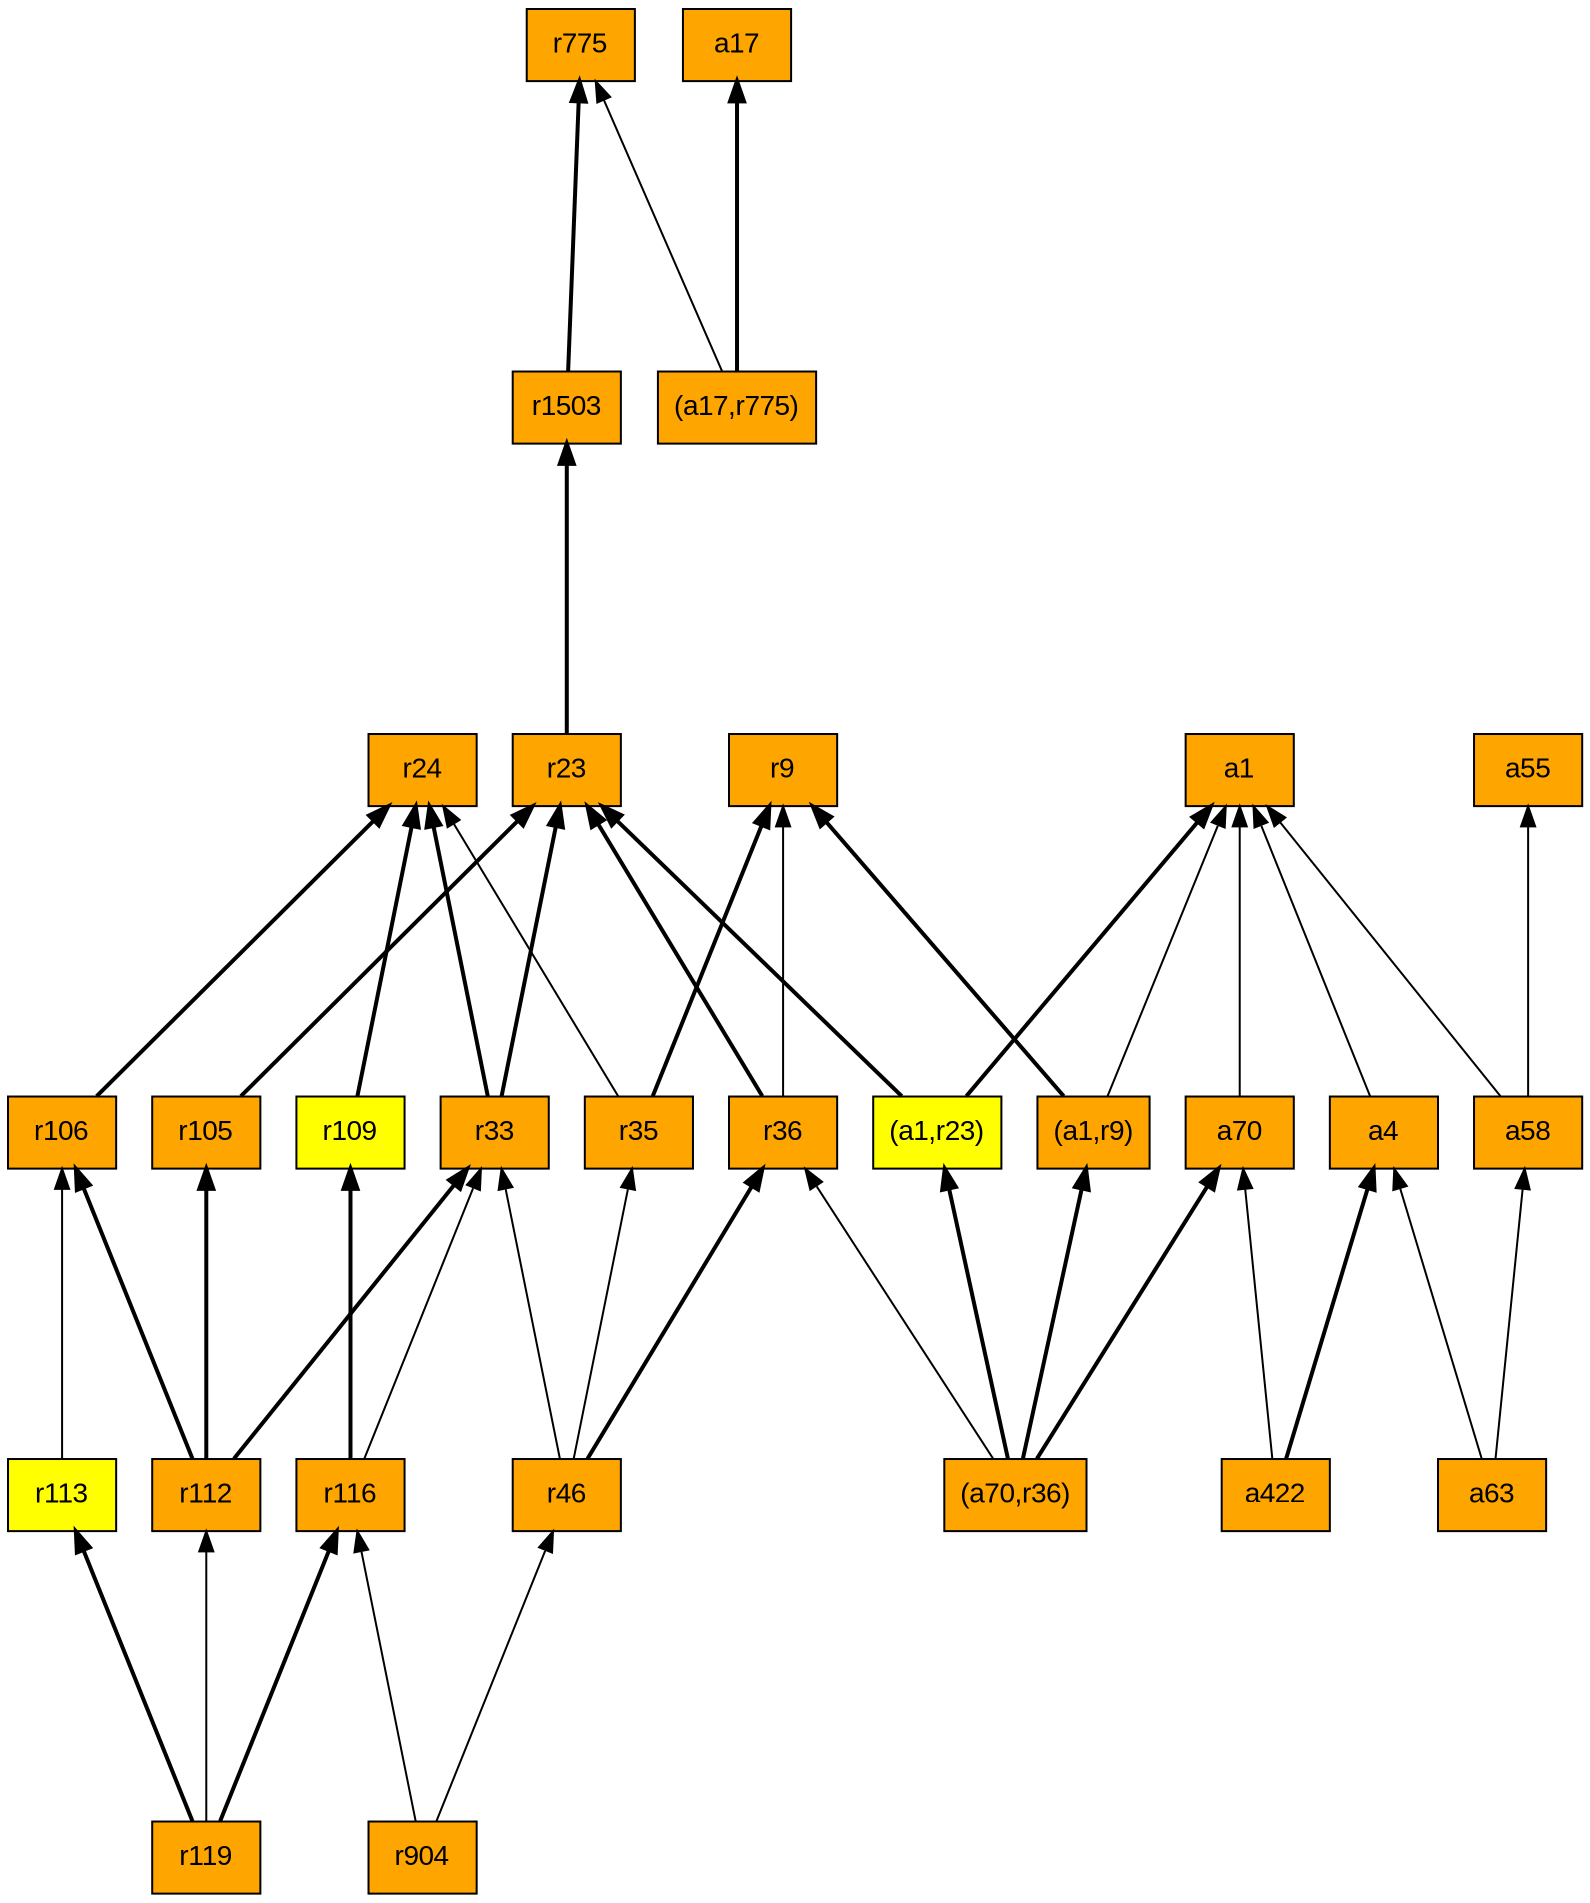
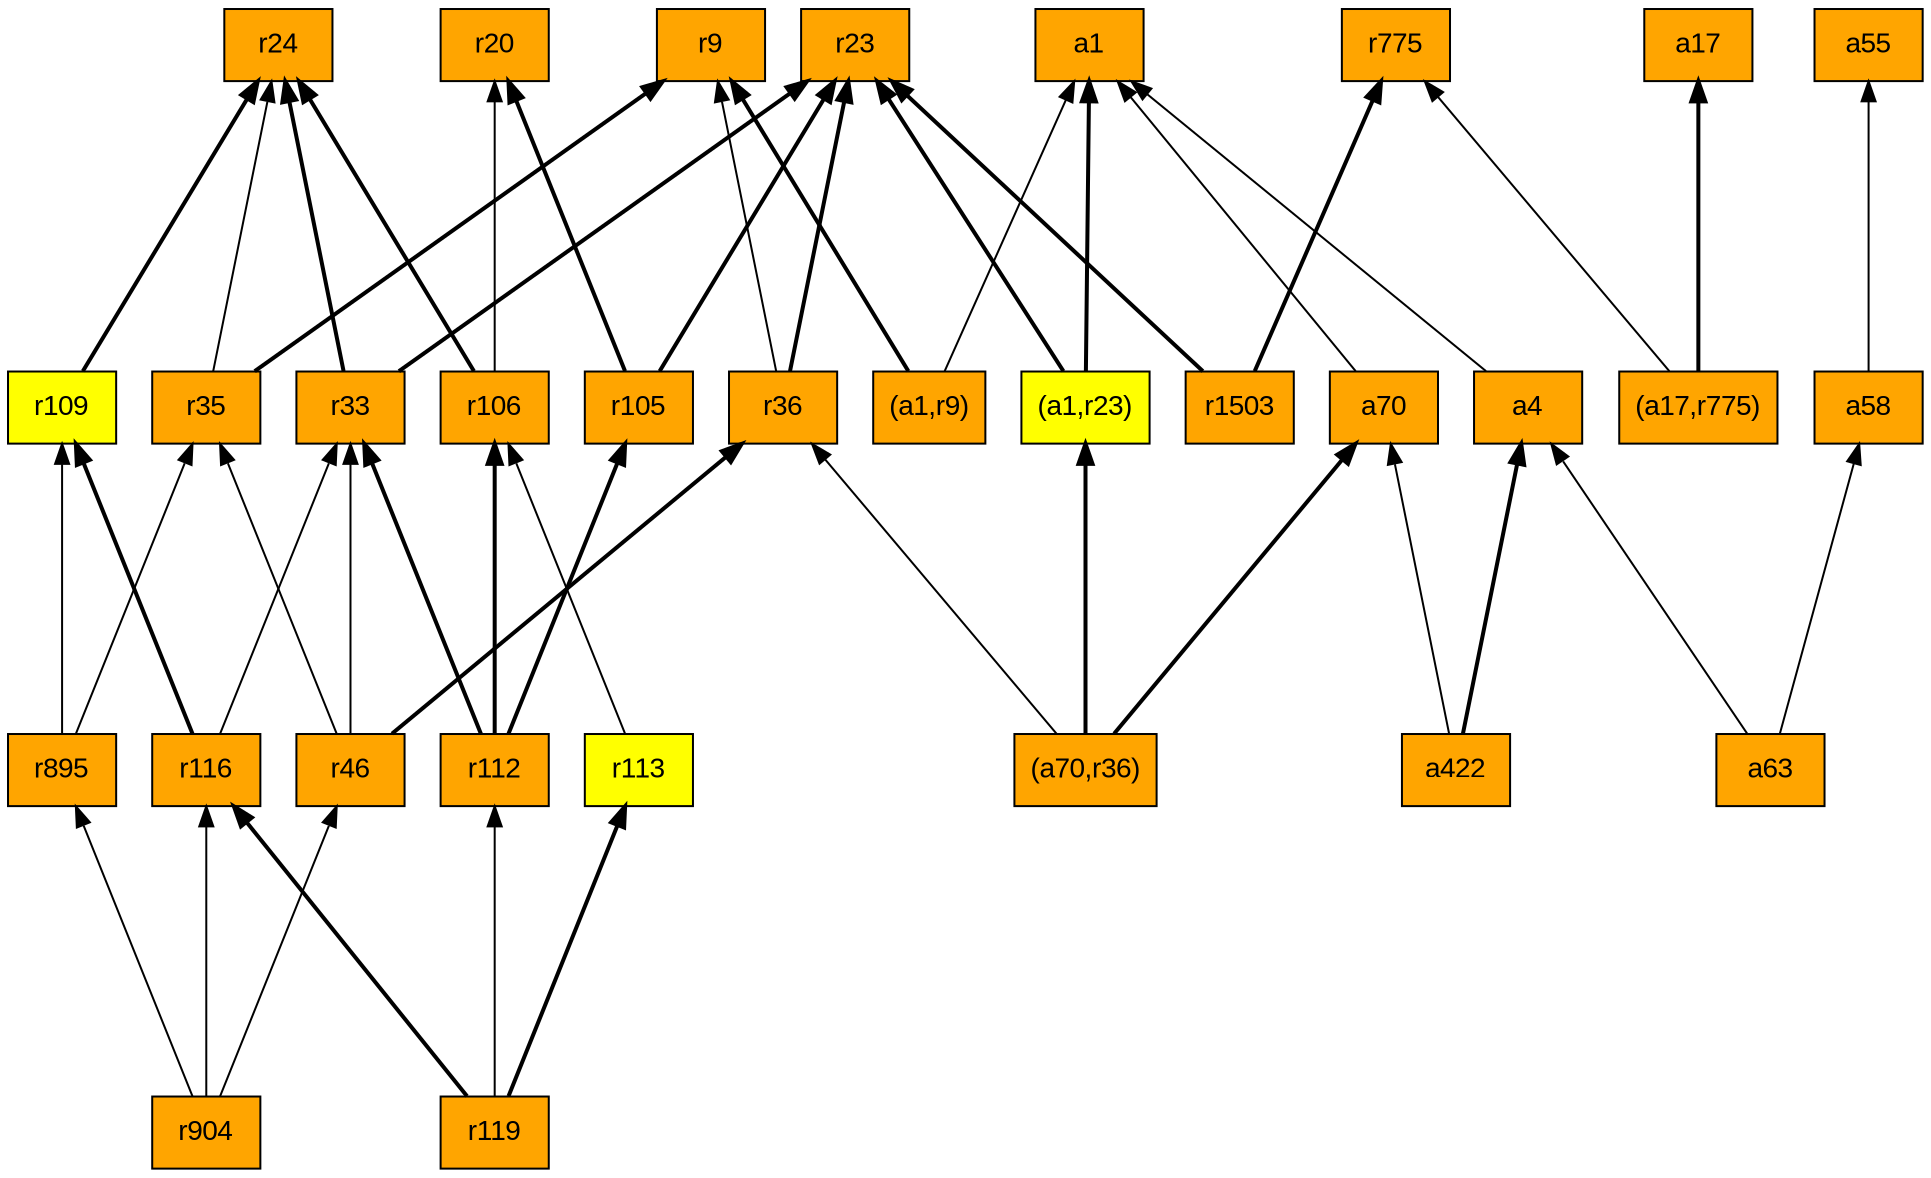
none -> (495, 45)
(567, 599) -> (1055, 233)
none -> (62, 770)
(1390, 959) -> none
(1052, 1324) -> none
